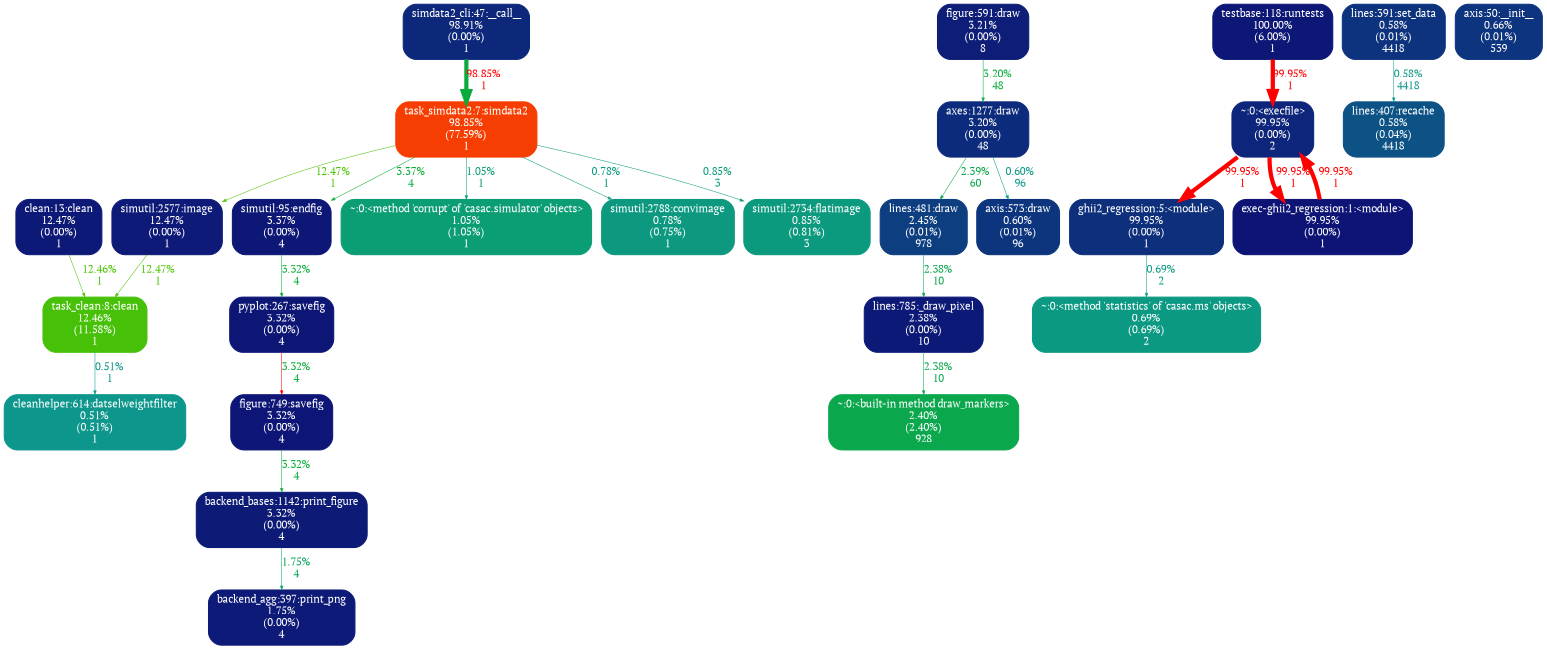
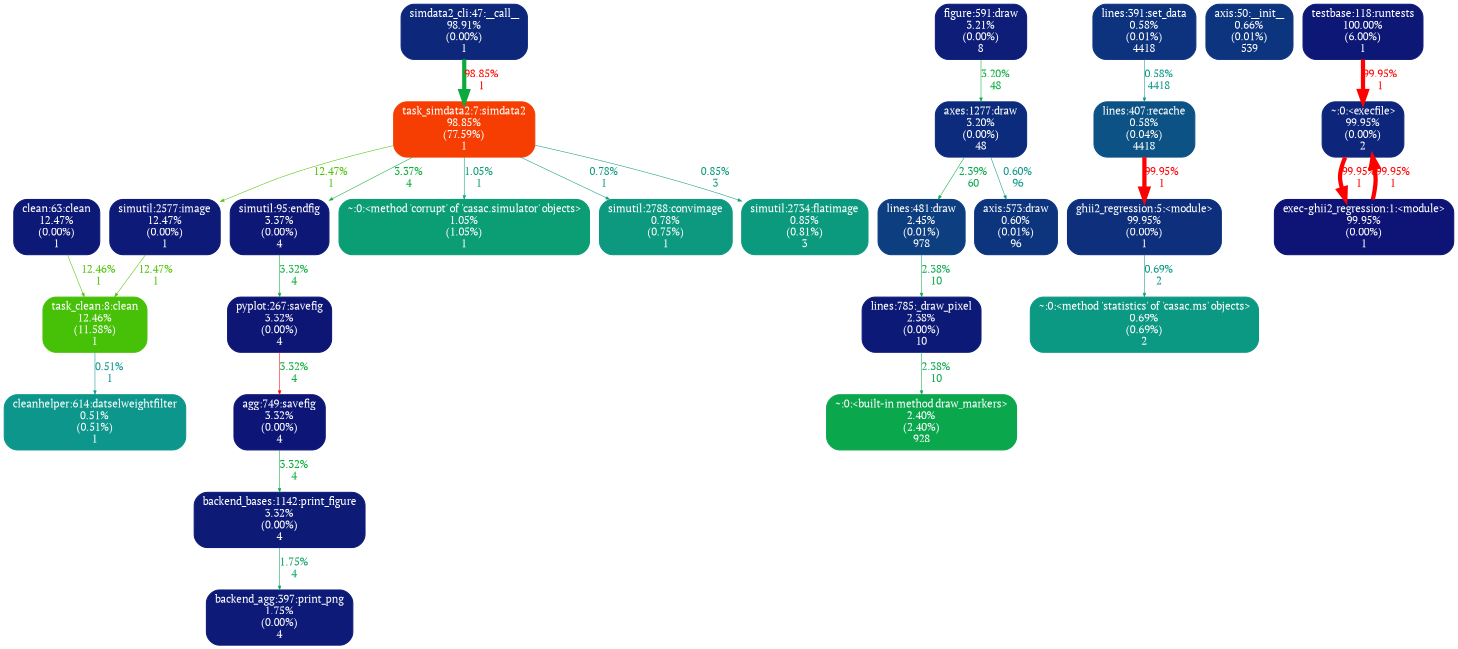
(1214, 175) -> (1144, 173)
(59, 227) -> (57, 227)
(282, 422) -> (280, 422)
